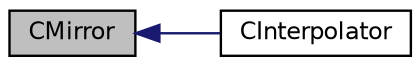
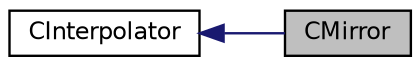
(190, 33) -> (255, 33)
